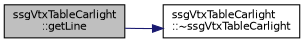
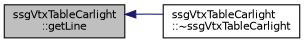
(139, 28) -> (150, 14)
